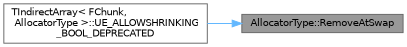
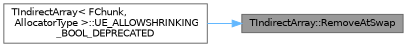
(322, 24) -> (322, 24)
